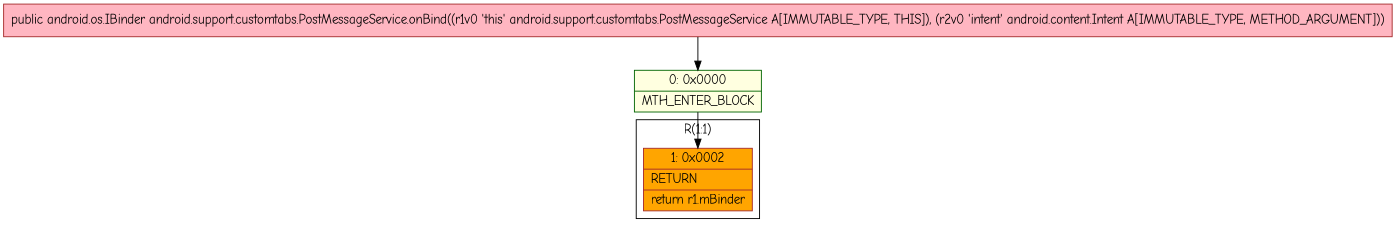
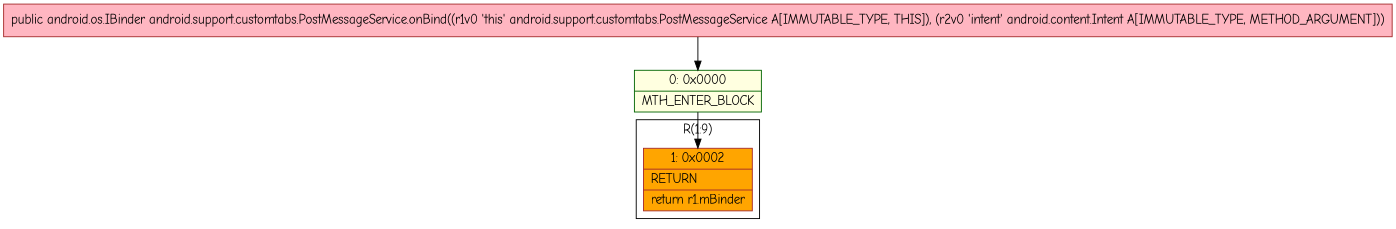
(698, 130) -> (698, 130)
